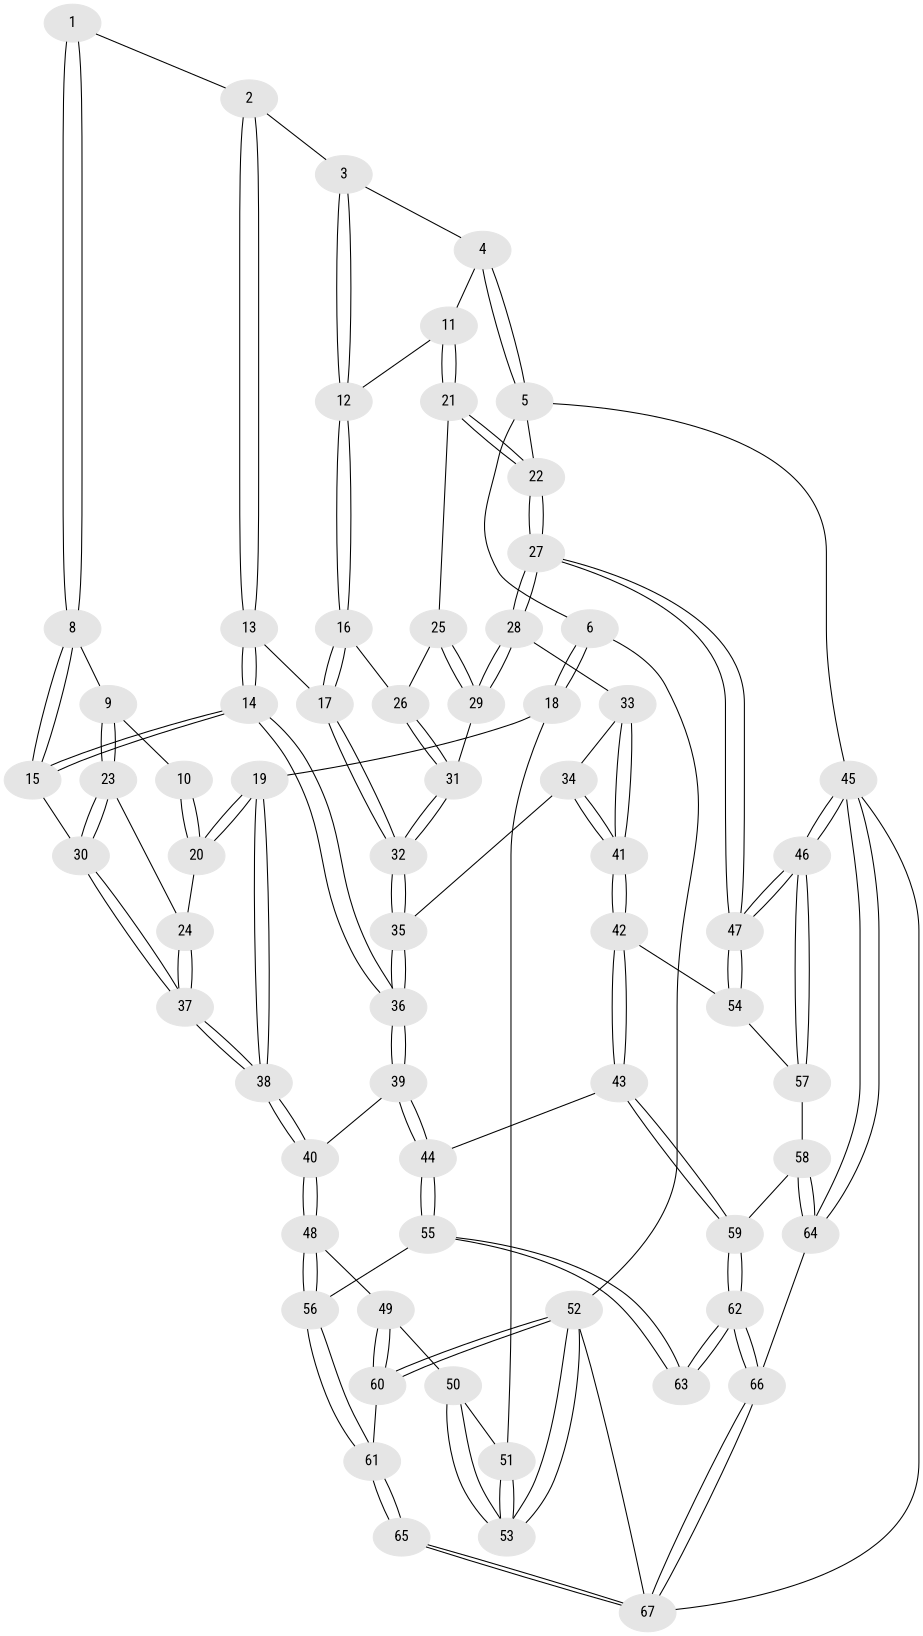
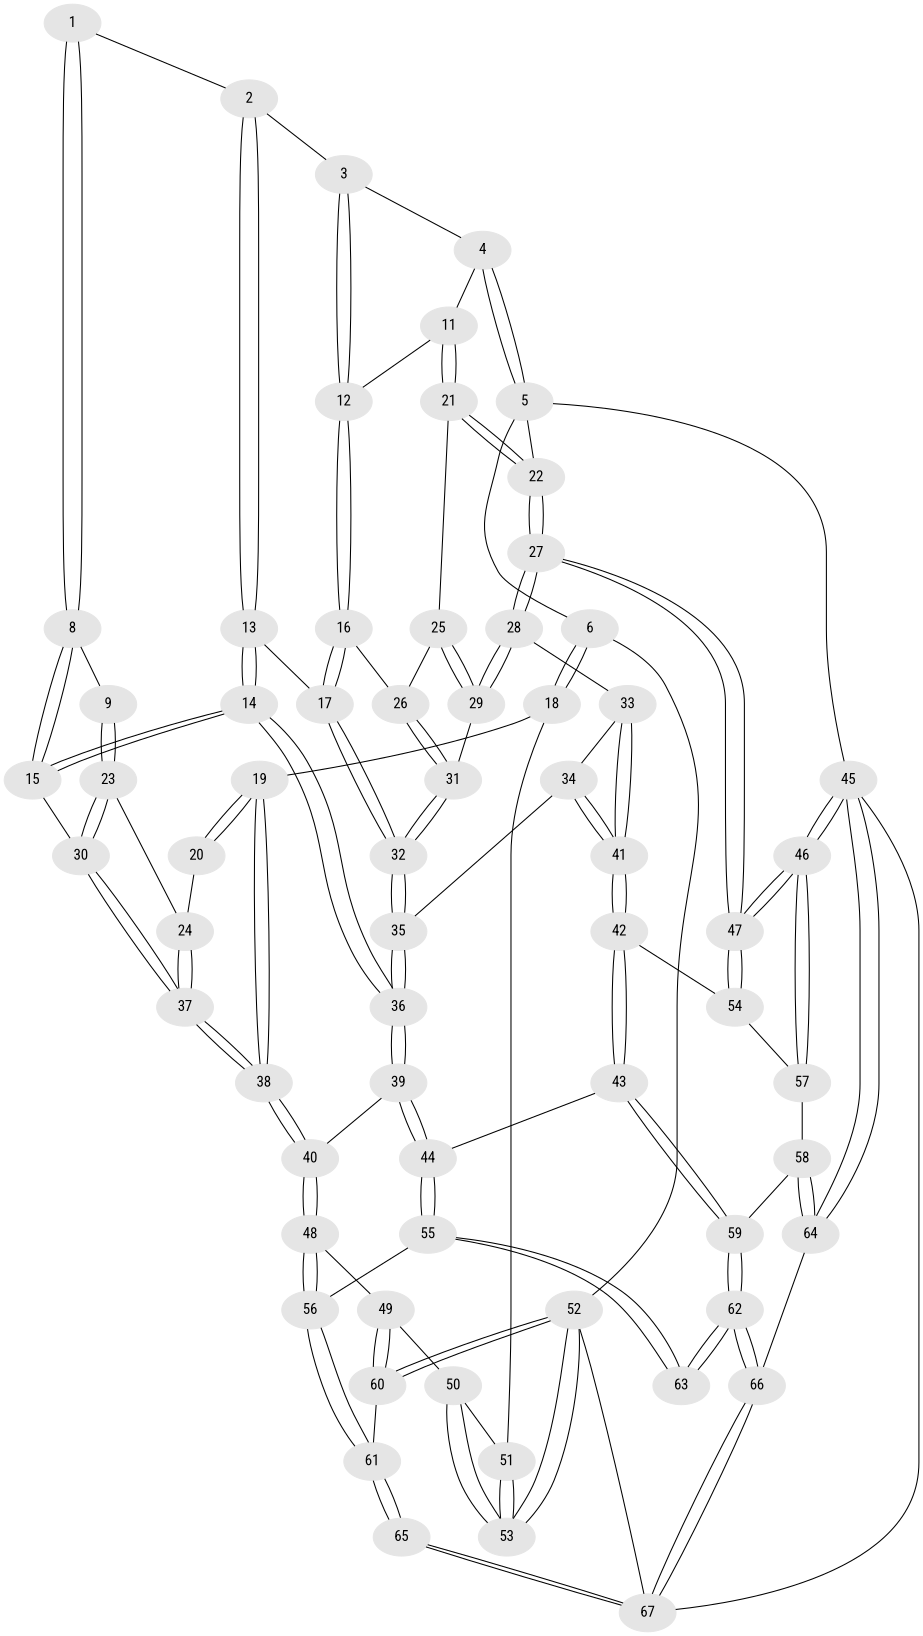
(184, 780) -> none
